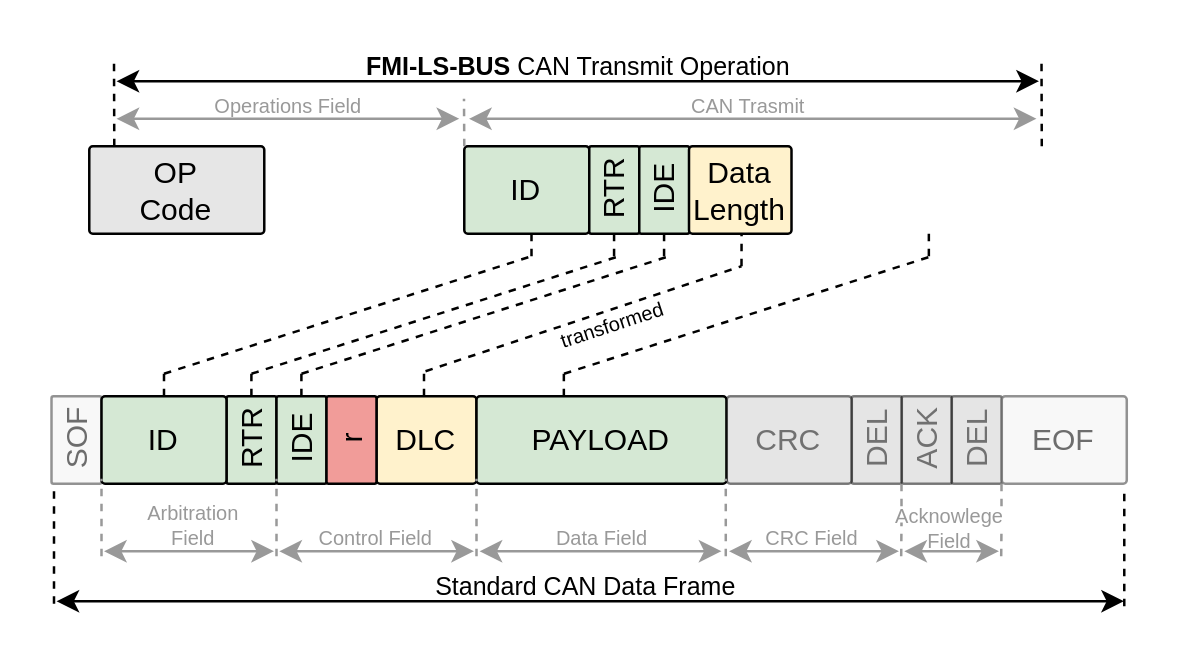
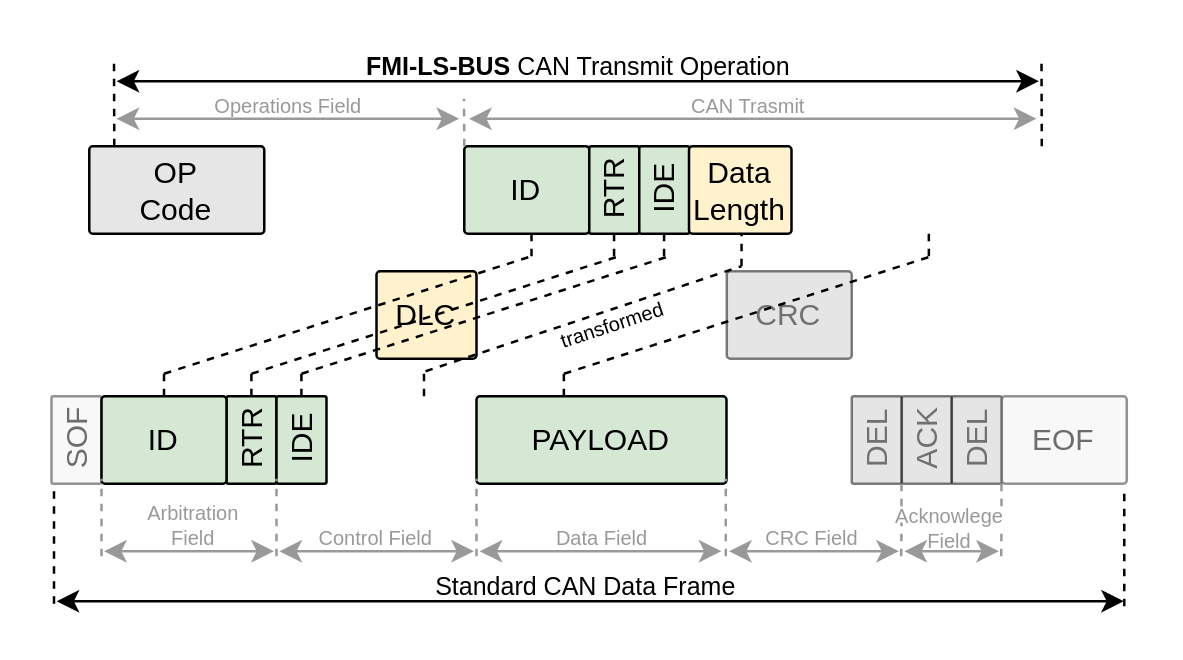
(351, 440) -> none
(426, 440) -> (426, 315)
(789, 440) -> (789, 315)
